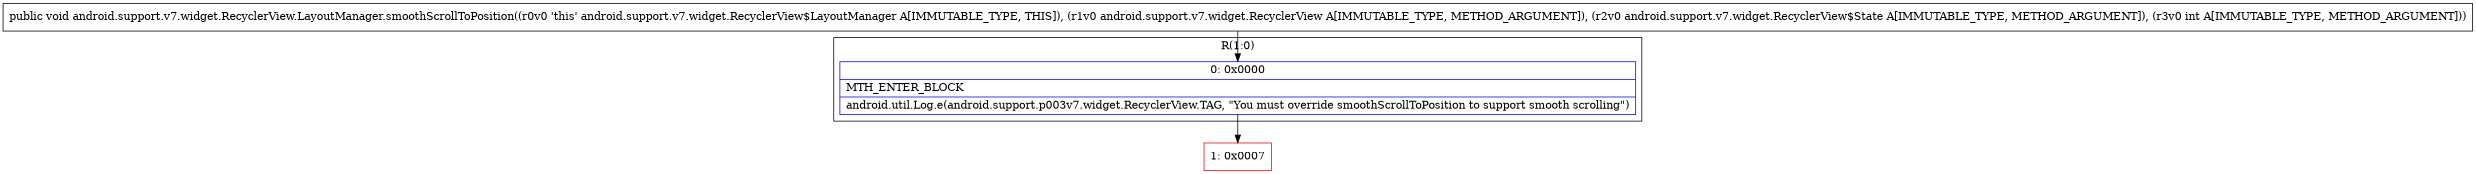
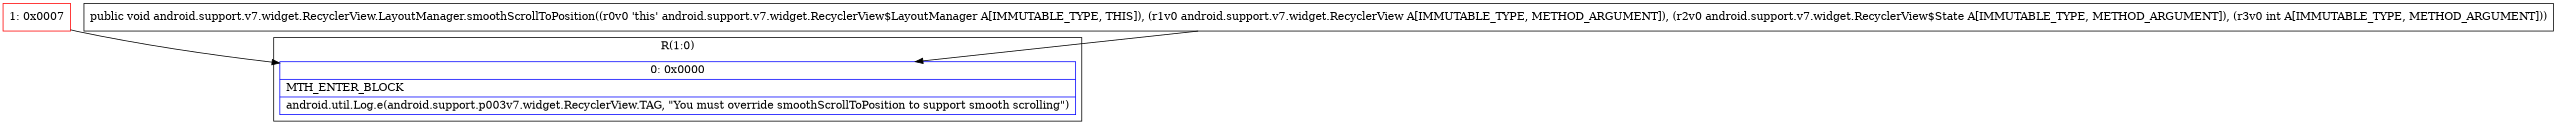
(1238, 126) -> (171, 48)
